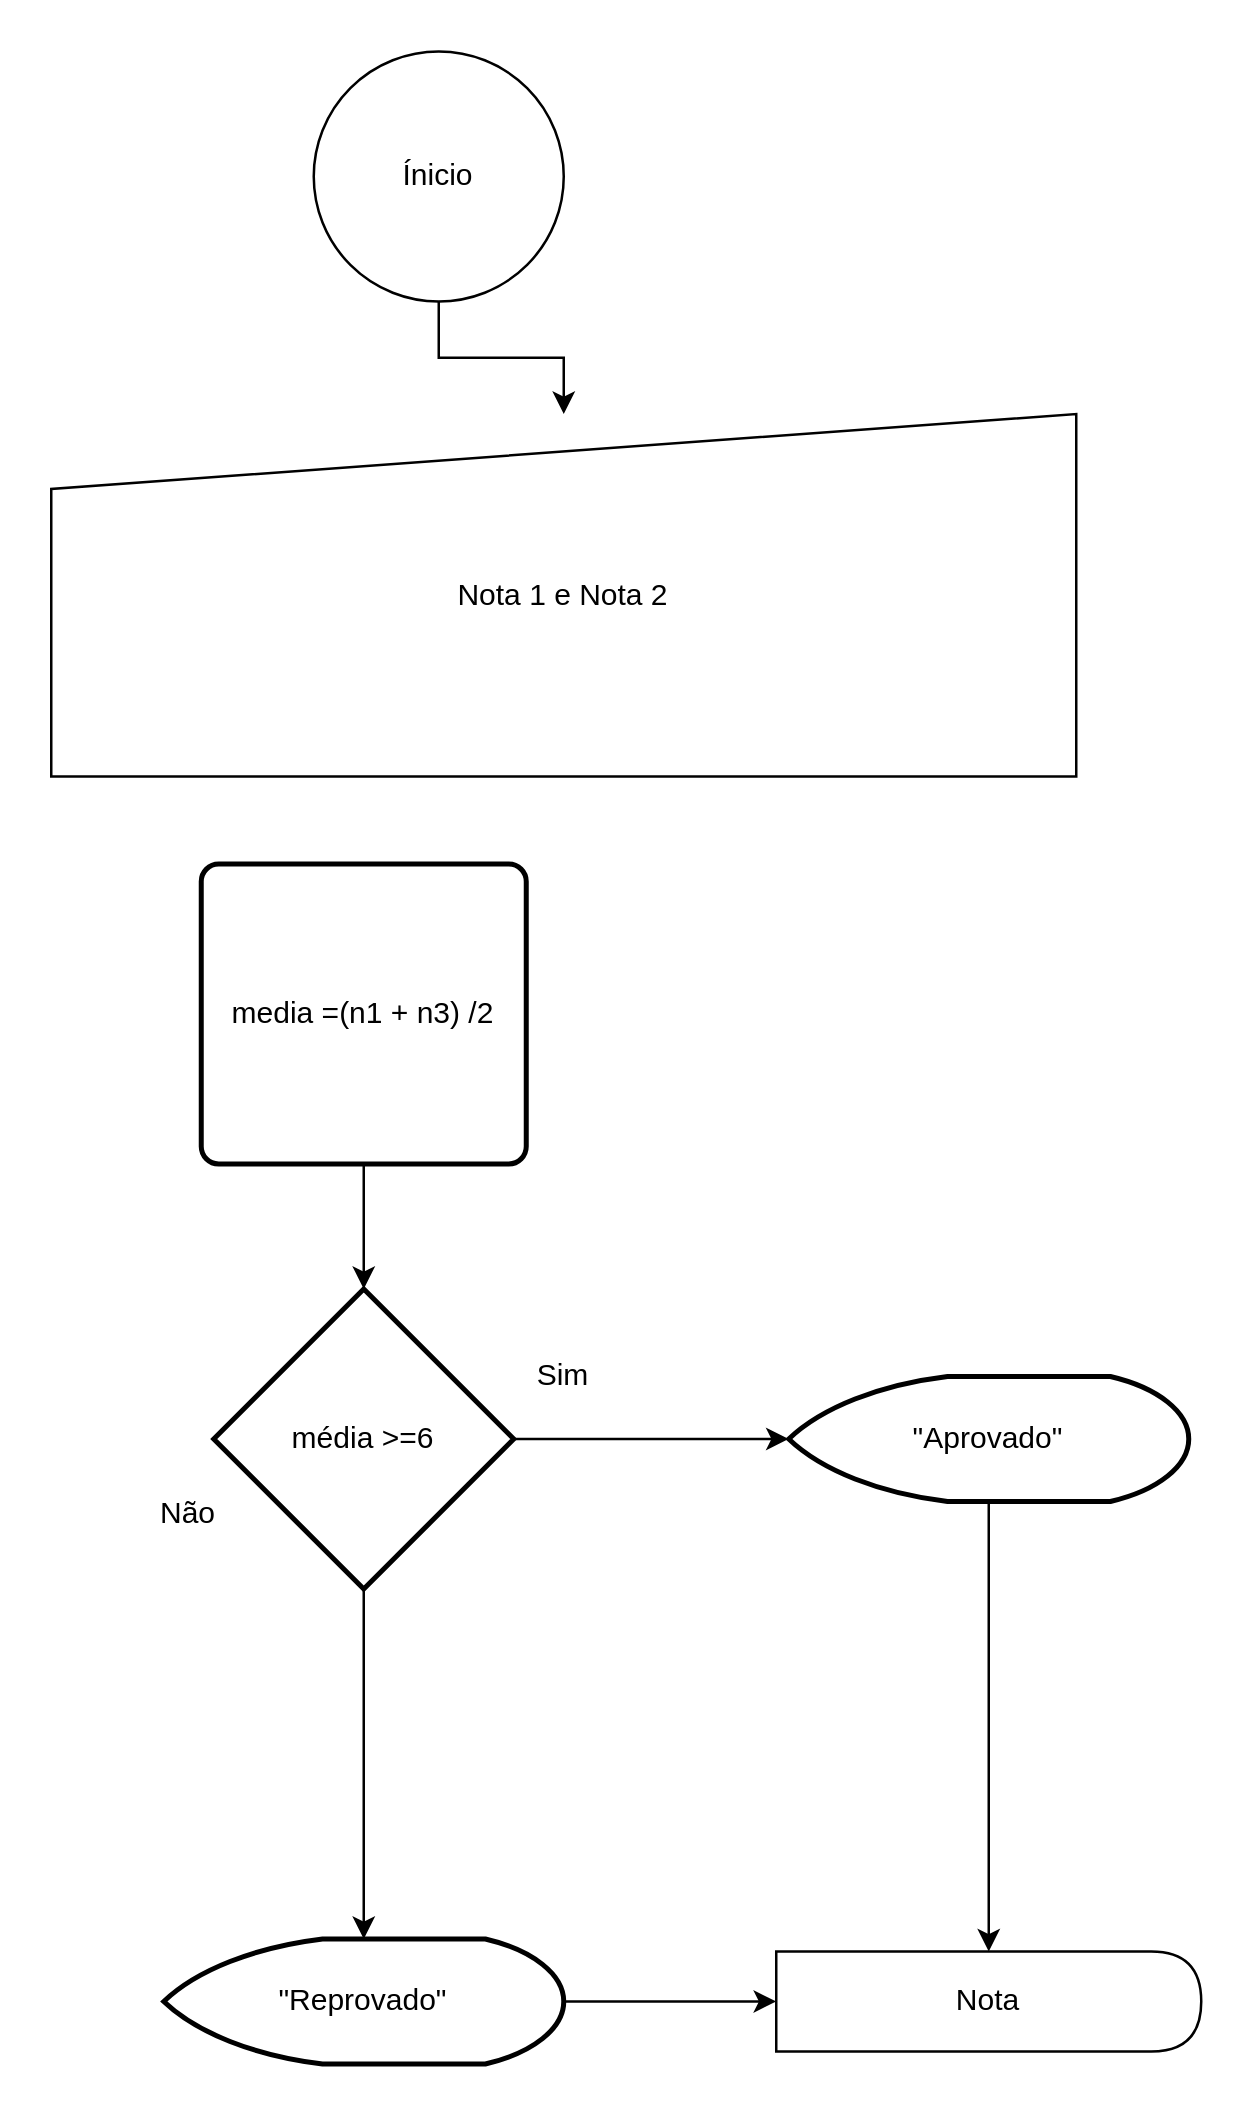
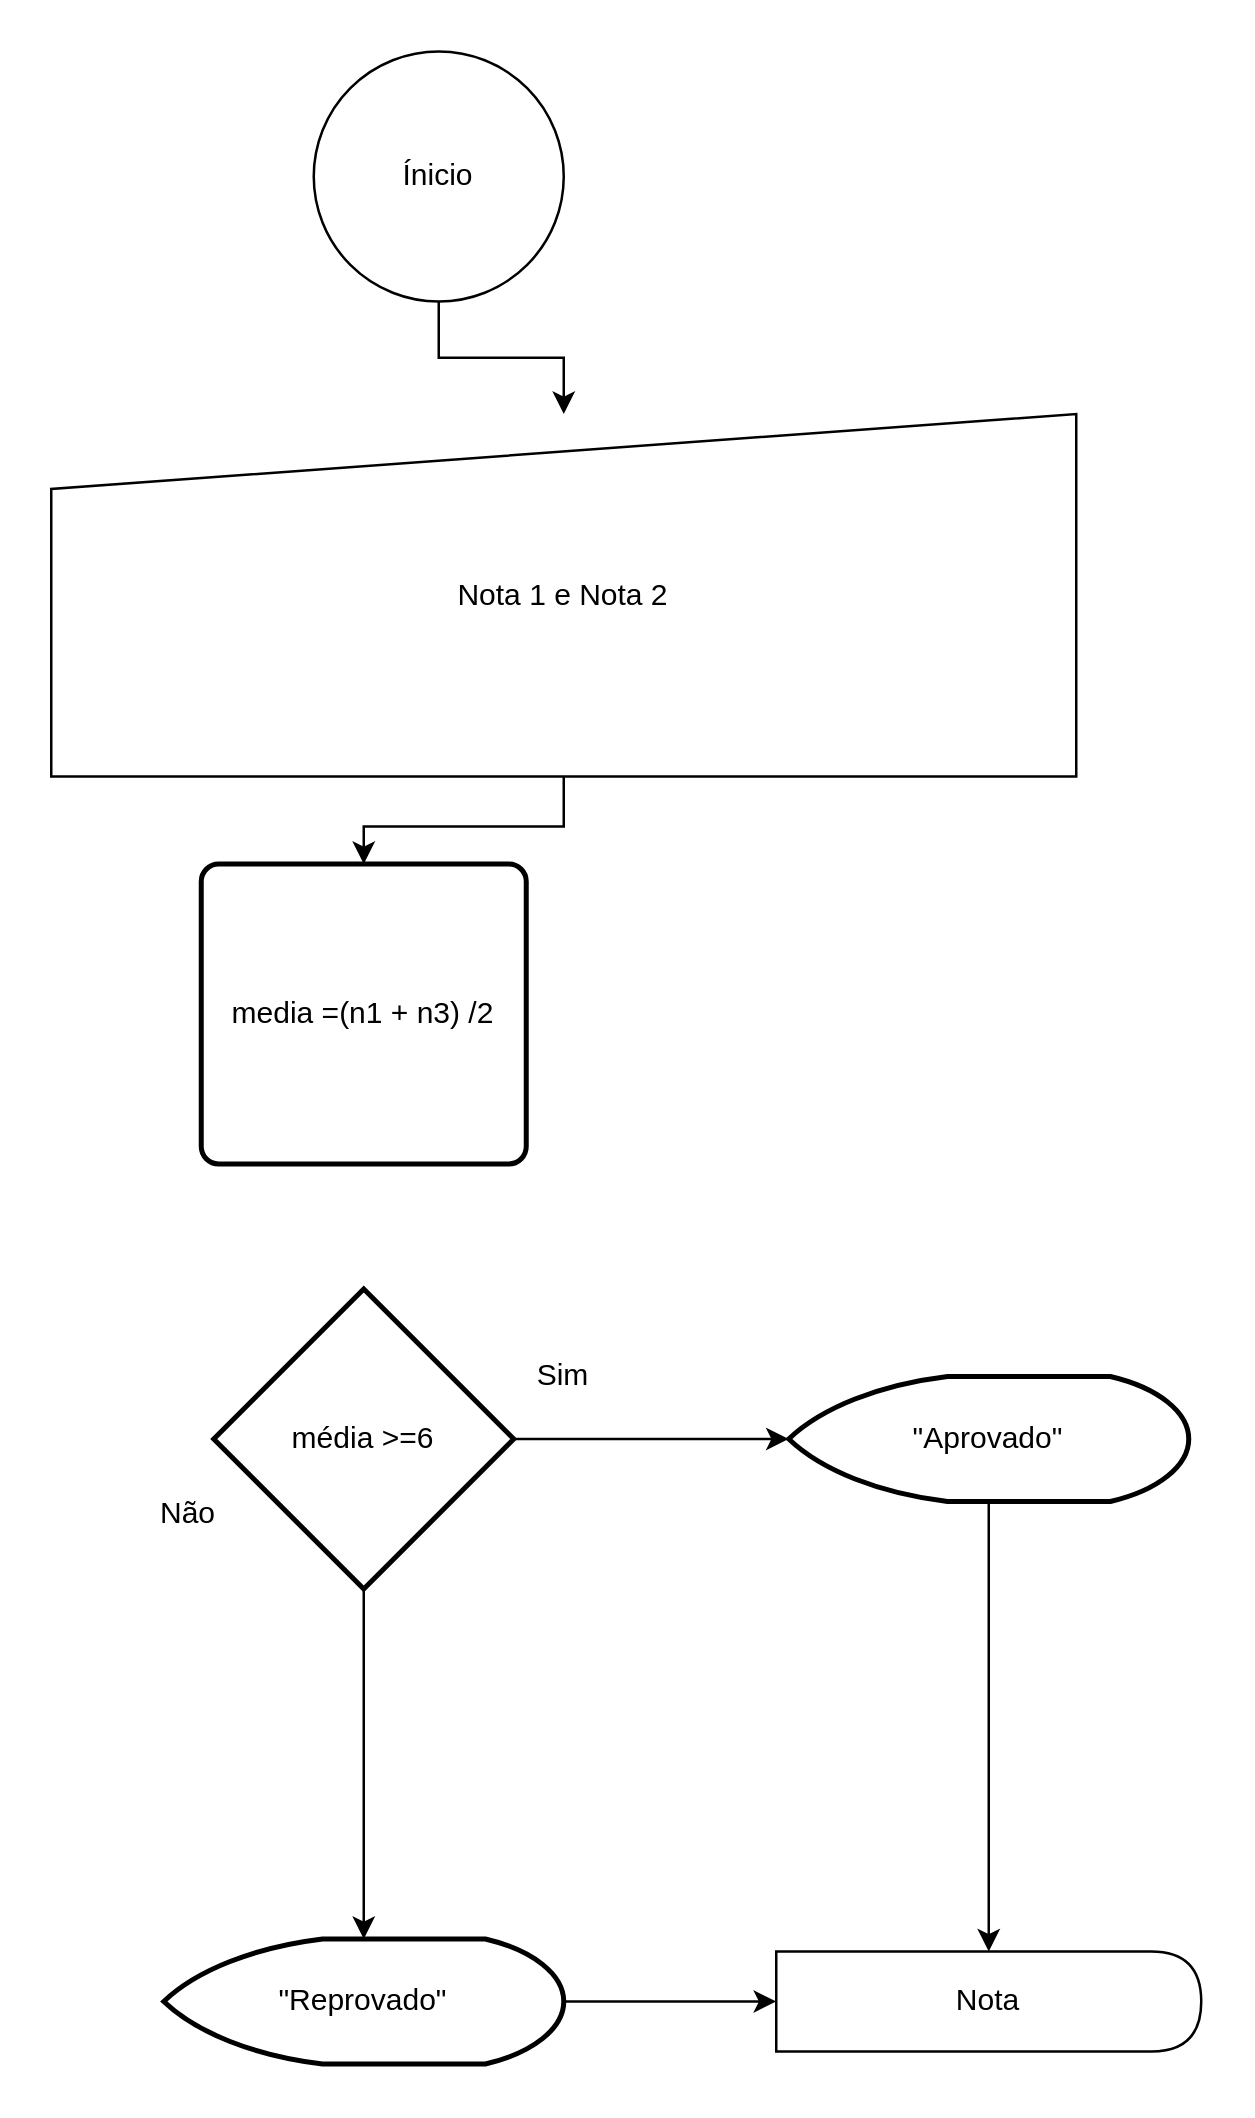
none -> (479, 826)
(364, 1219) -> none
